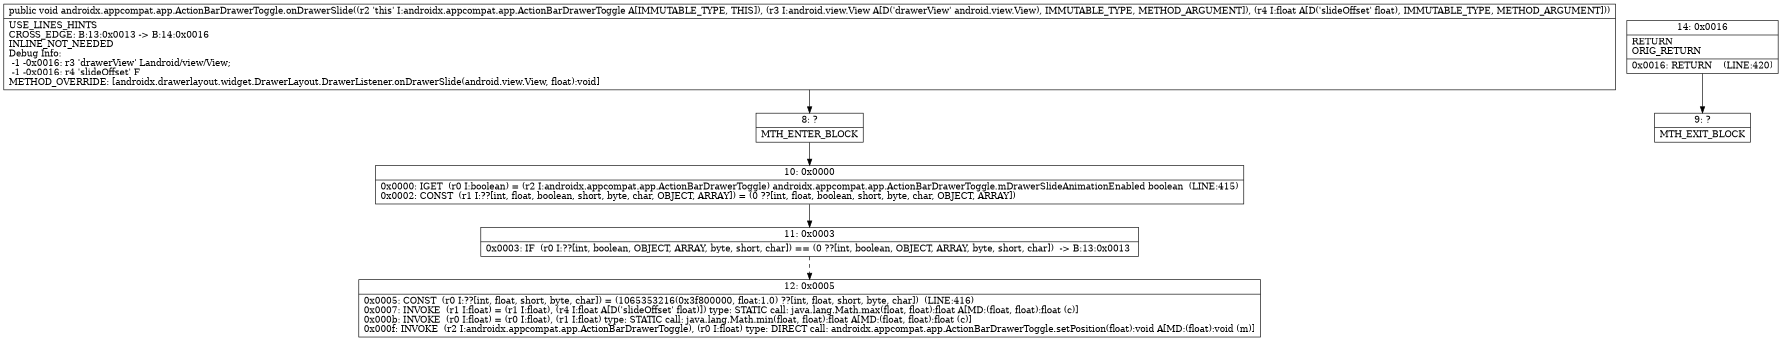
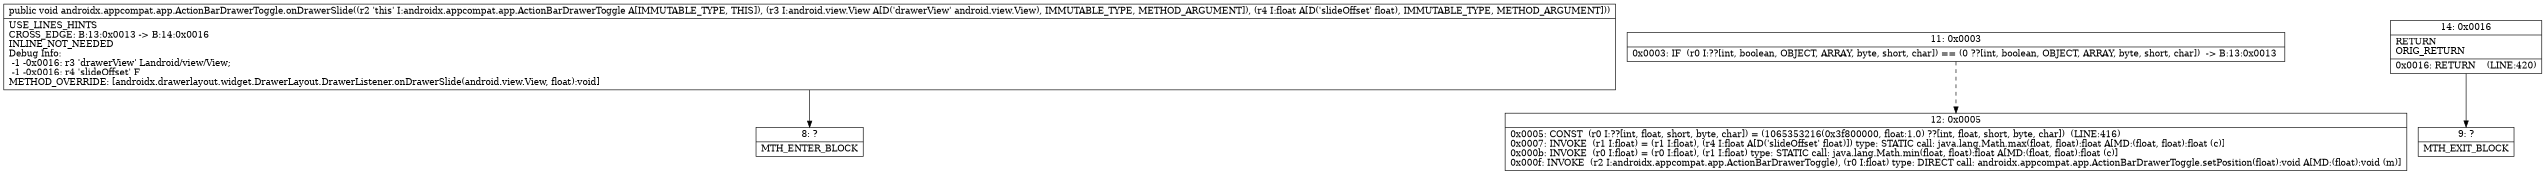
(810, 185) -> none
